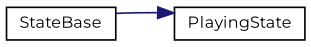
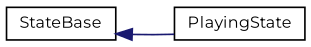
(137, 13) -> (153, 35)
